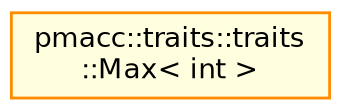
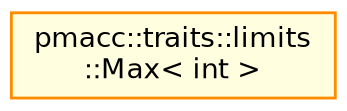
(170, 55) -> (173, 55)
